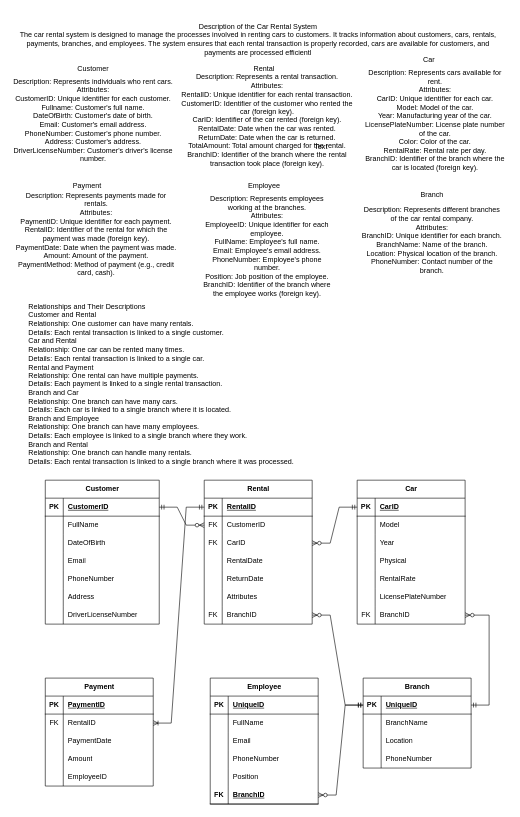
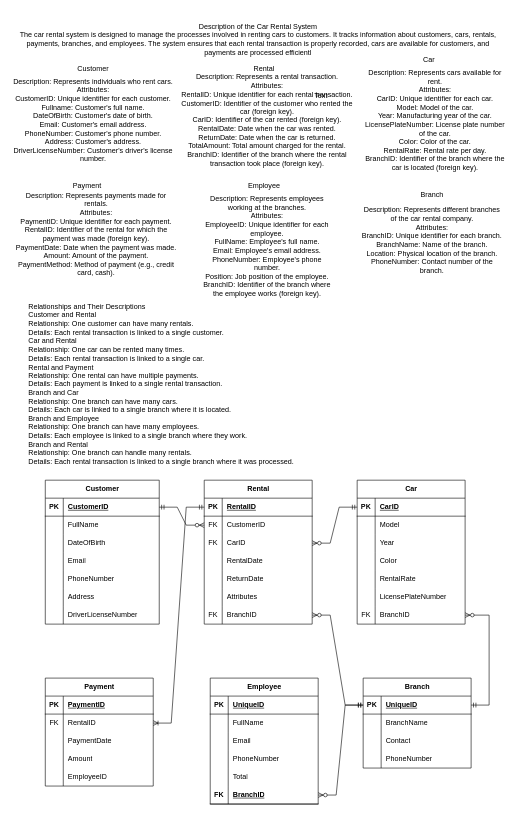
(321, 147) -> (321, 96)
(394, 561) -> (389, 561)
(401, 741) -> (400, 741)
(247, 777) -> (242, 777)
